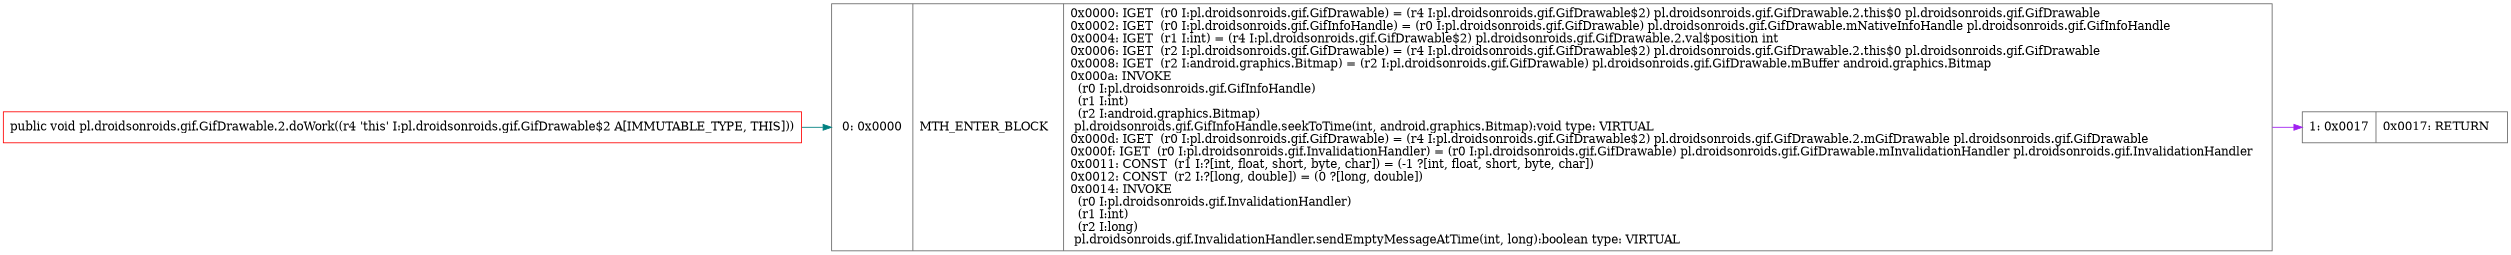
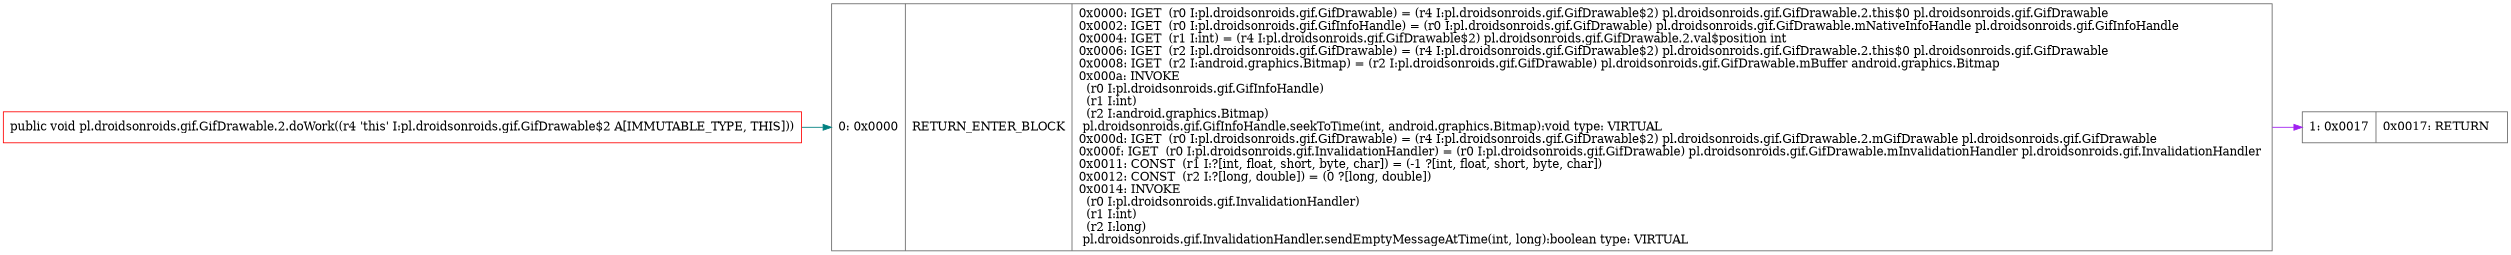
(984, 127) -> (989, 127)
